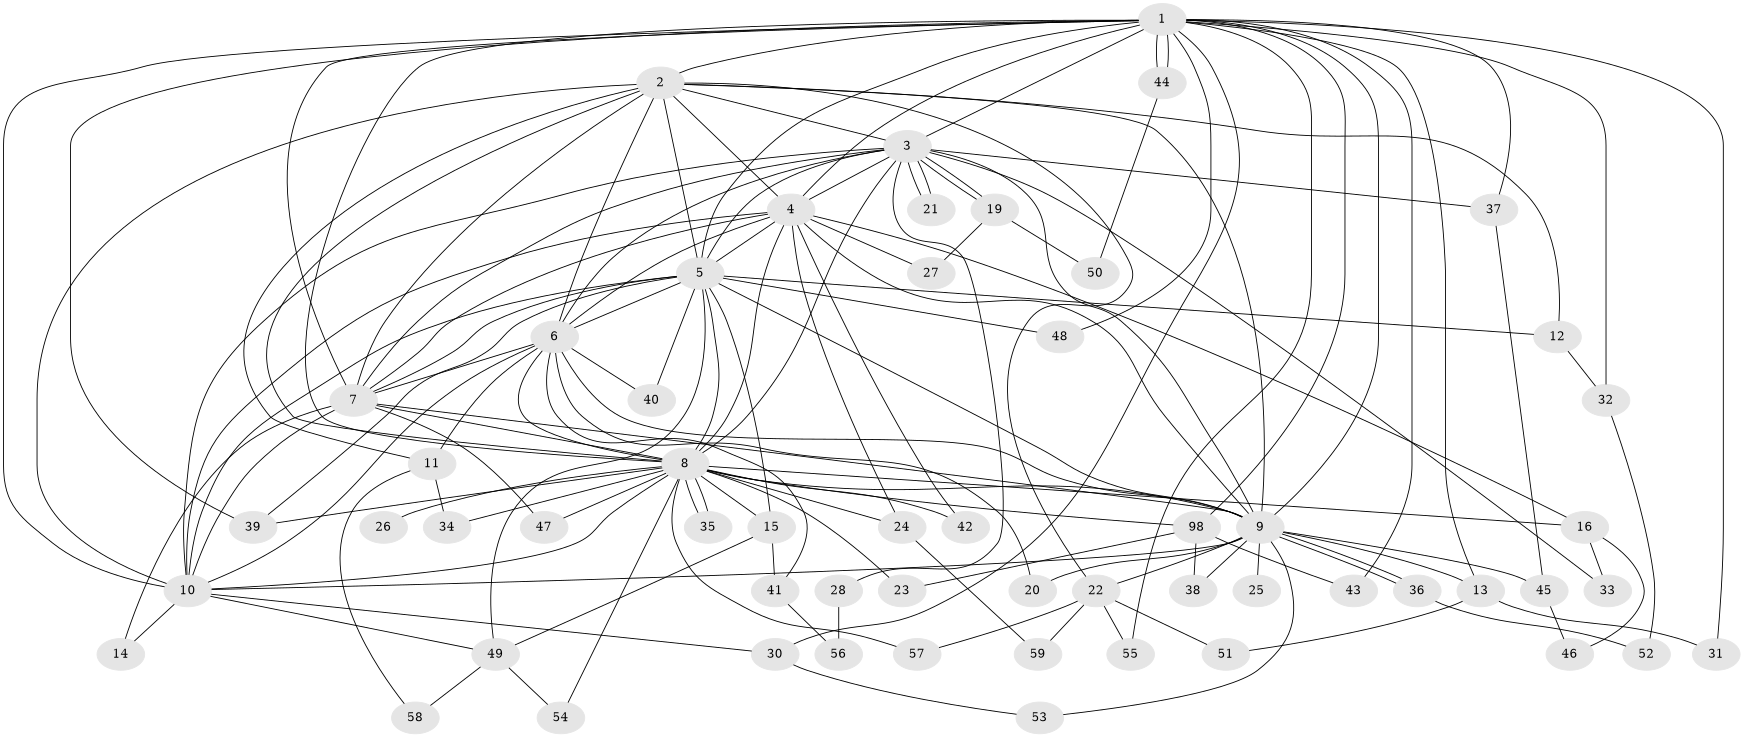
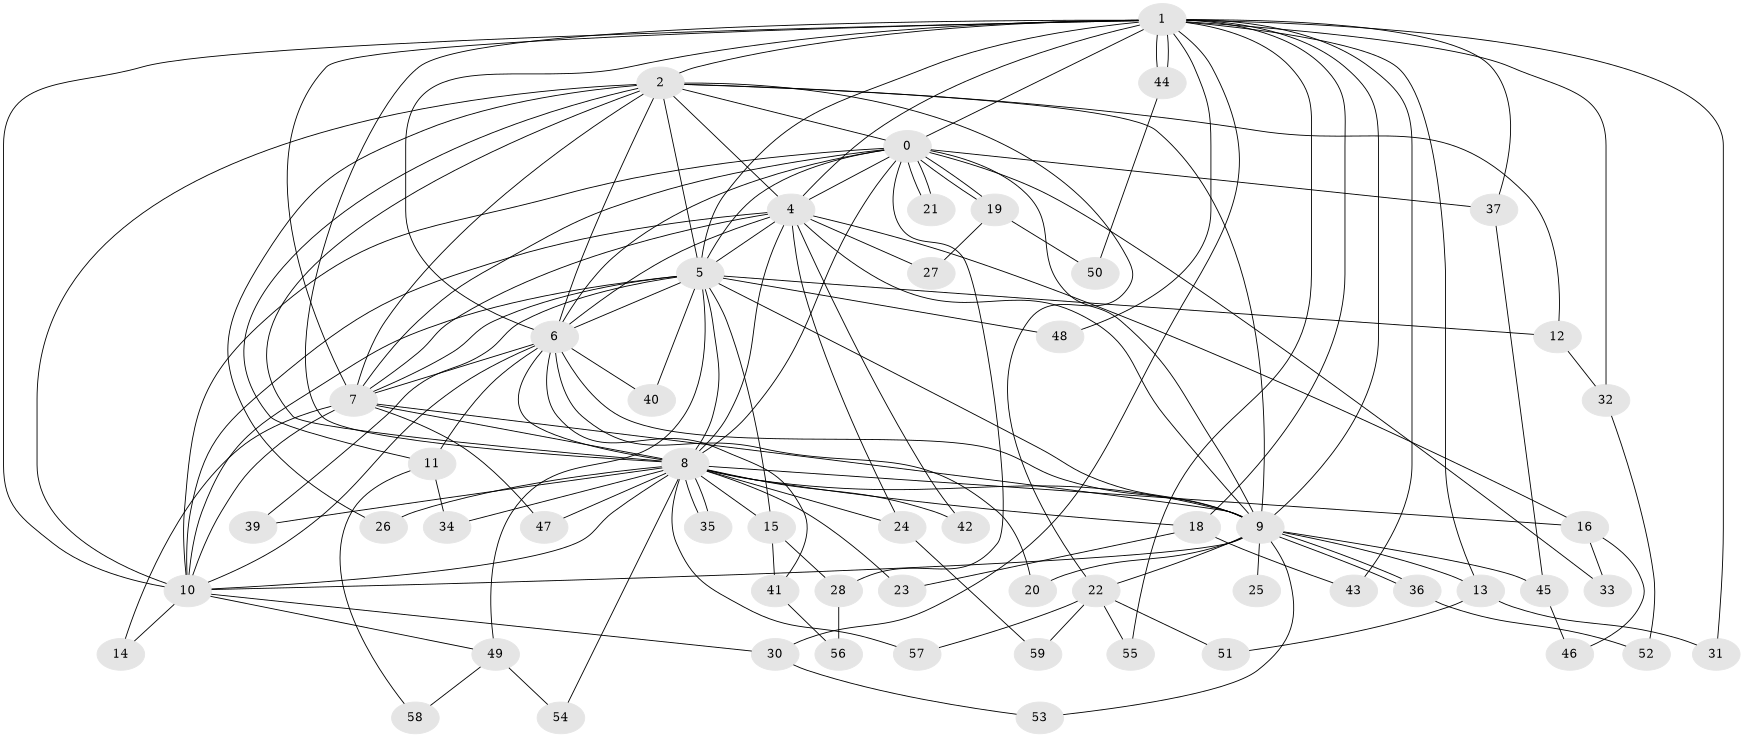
(295, 68) -> (627, 67)
(908, 146) -> (908, 146)
none -> (305, 202)
(1197, 527) -> (1197, 527)
(1193, 591) -> none
(634, 592) -> (805, 559)
